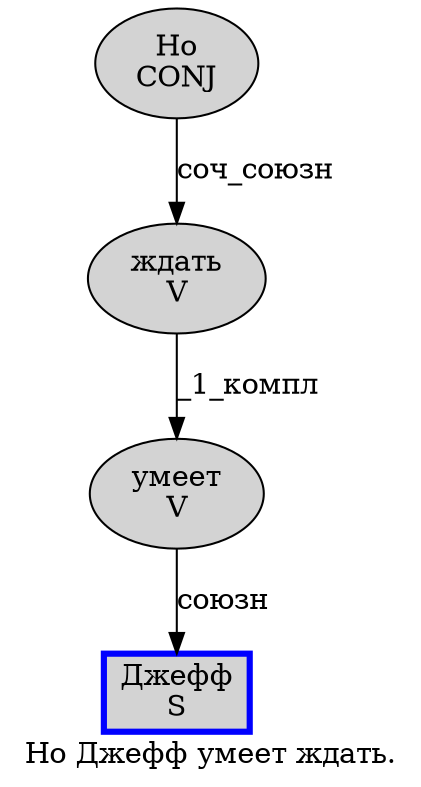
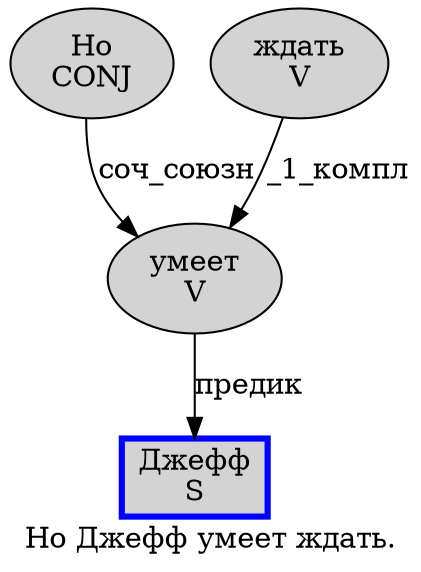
(177, 160) -> (94, 174)
(223, 601) -> (249, 386)
